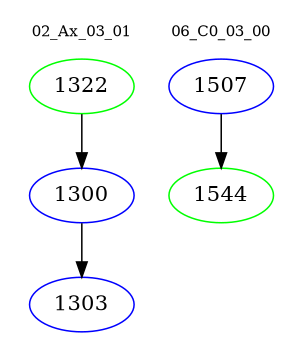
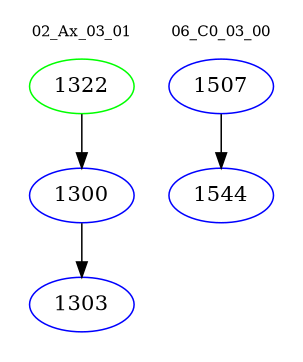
(221, 195) -> (221, 195)
